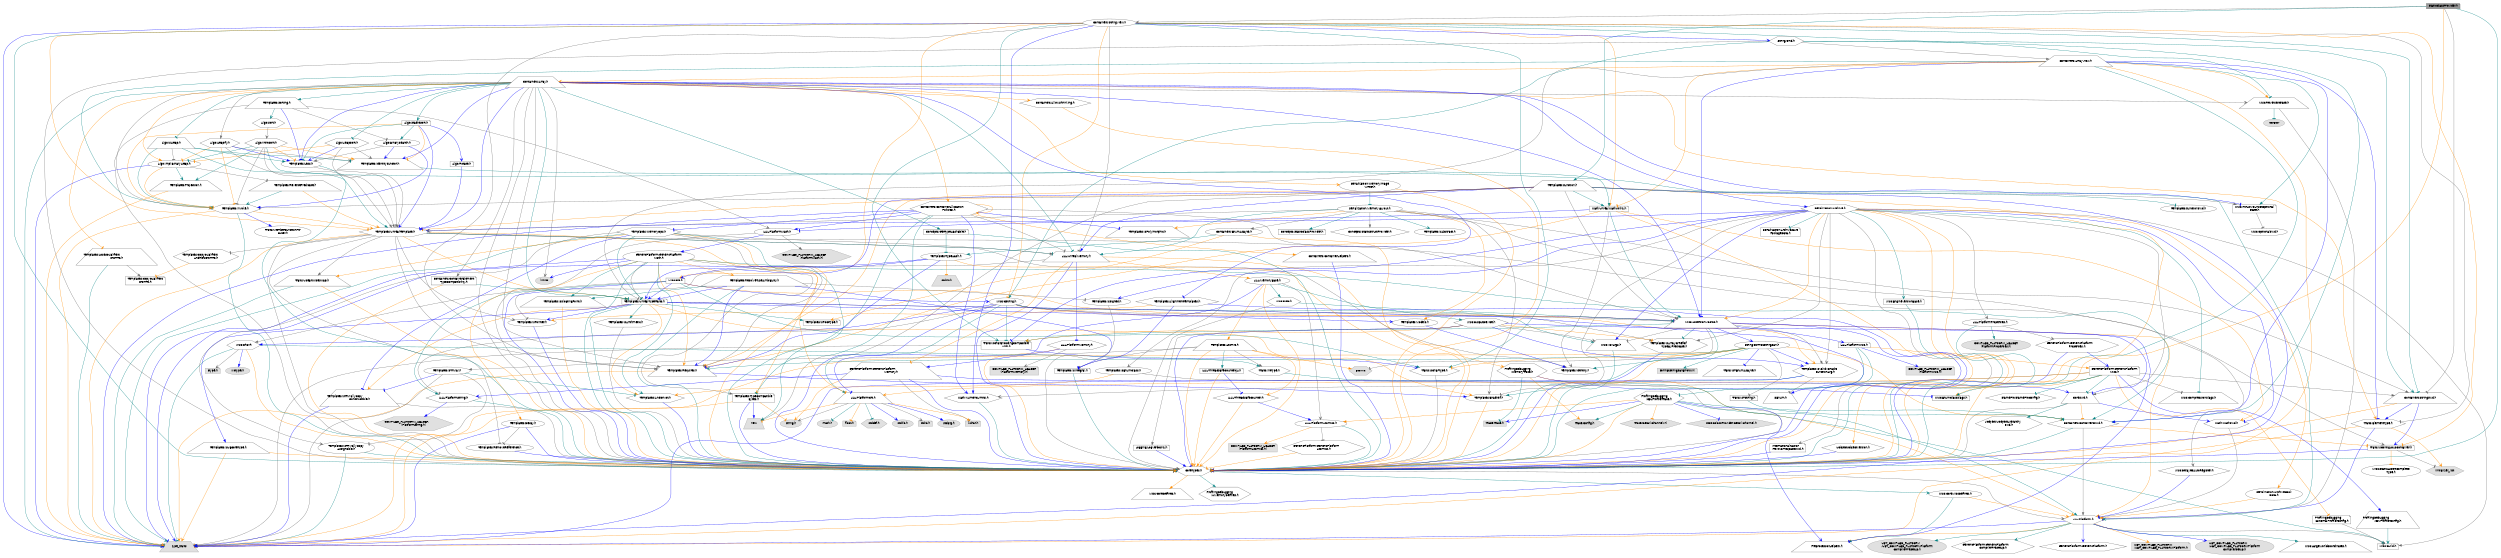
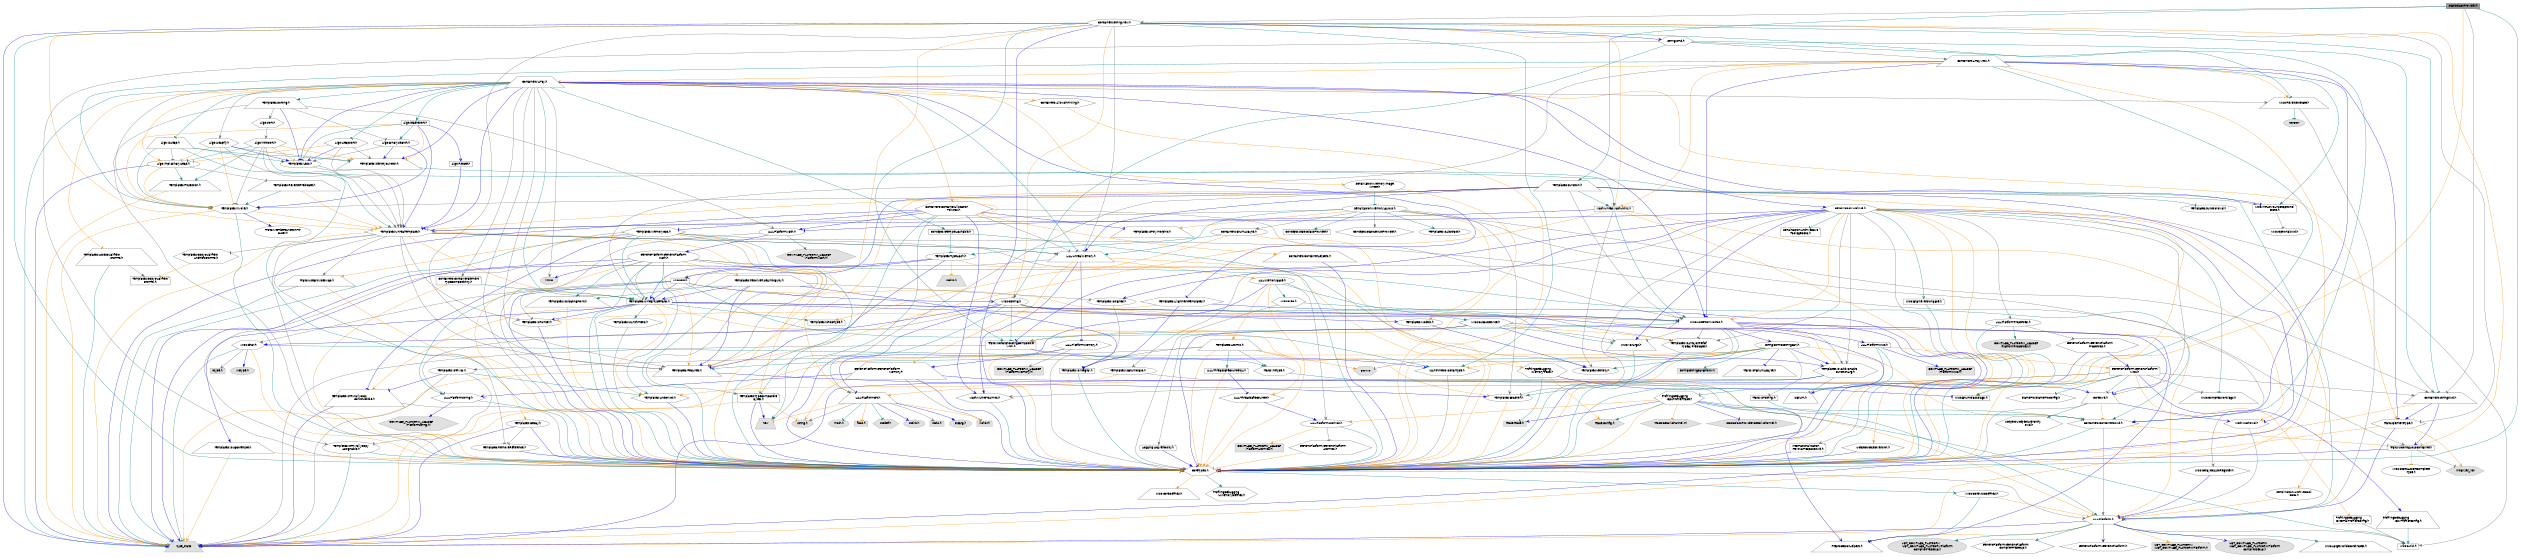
(657, 293) -> (662, 293)
(1435, 371) -> (1447, 371)
